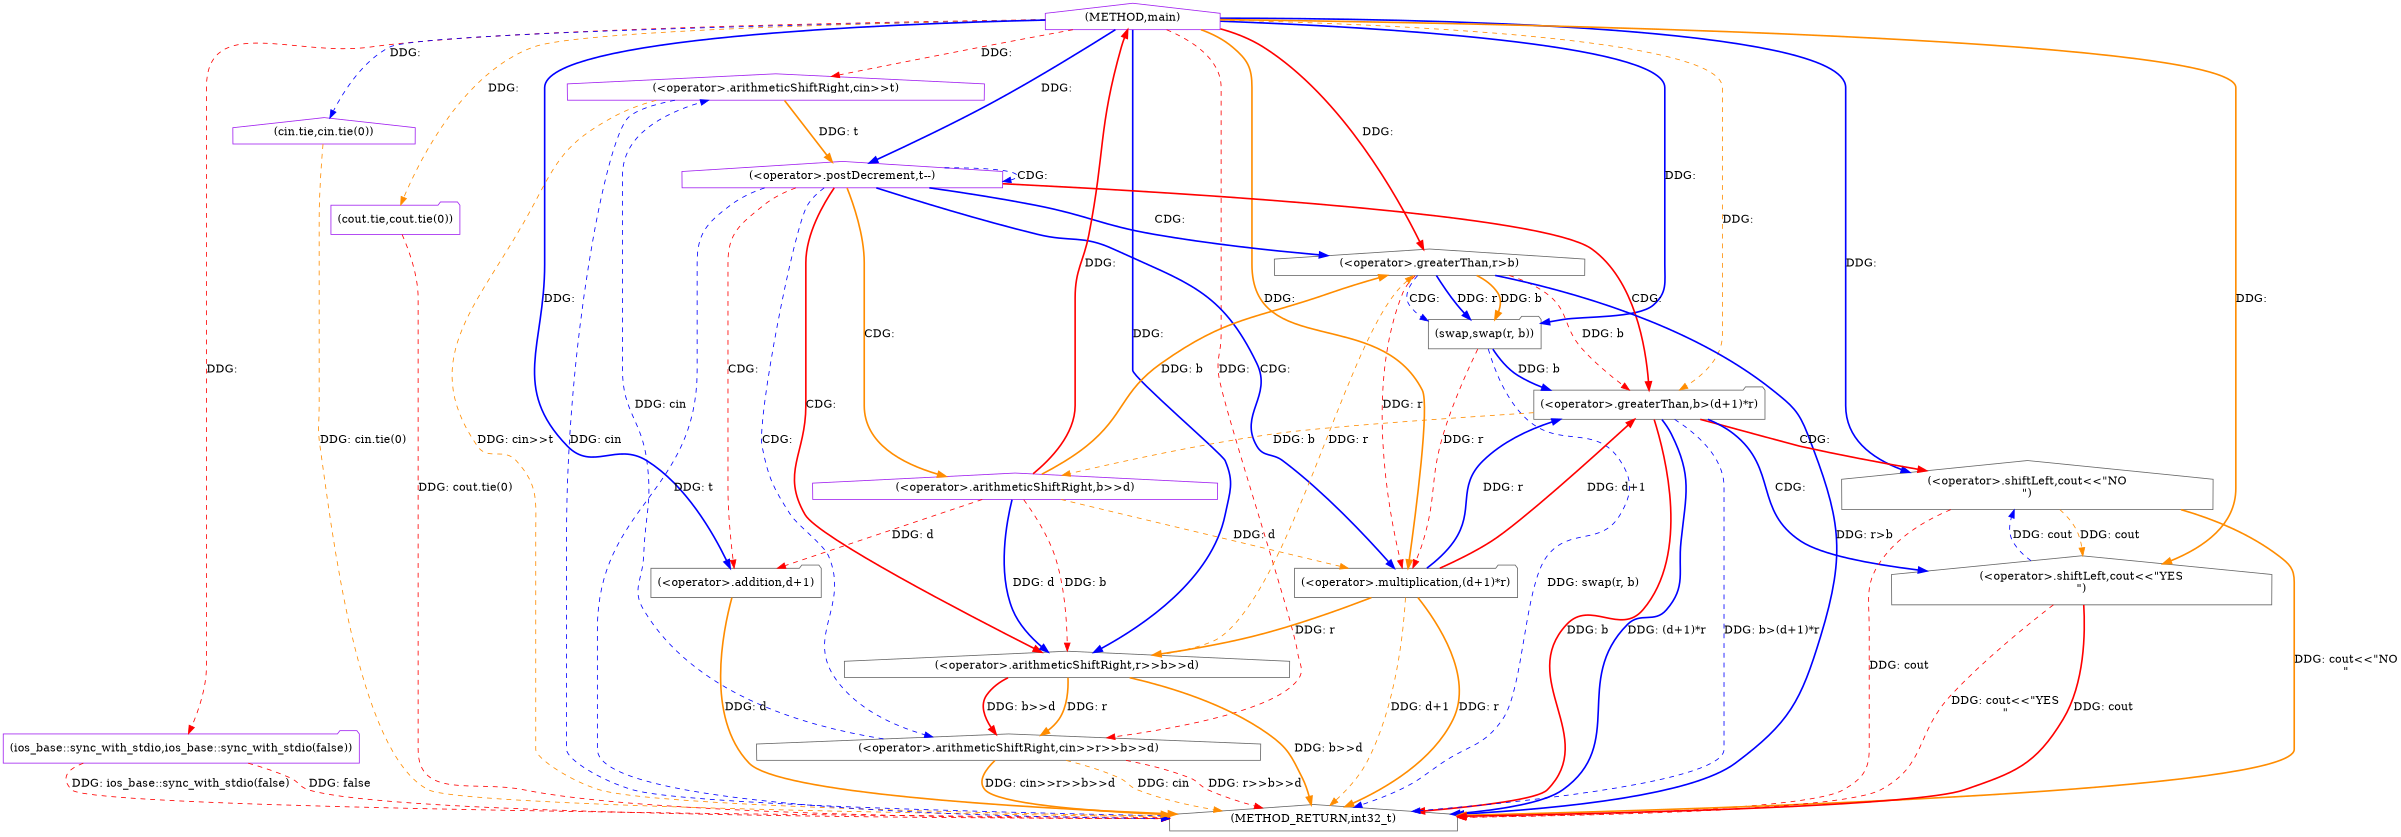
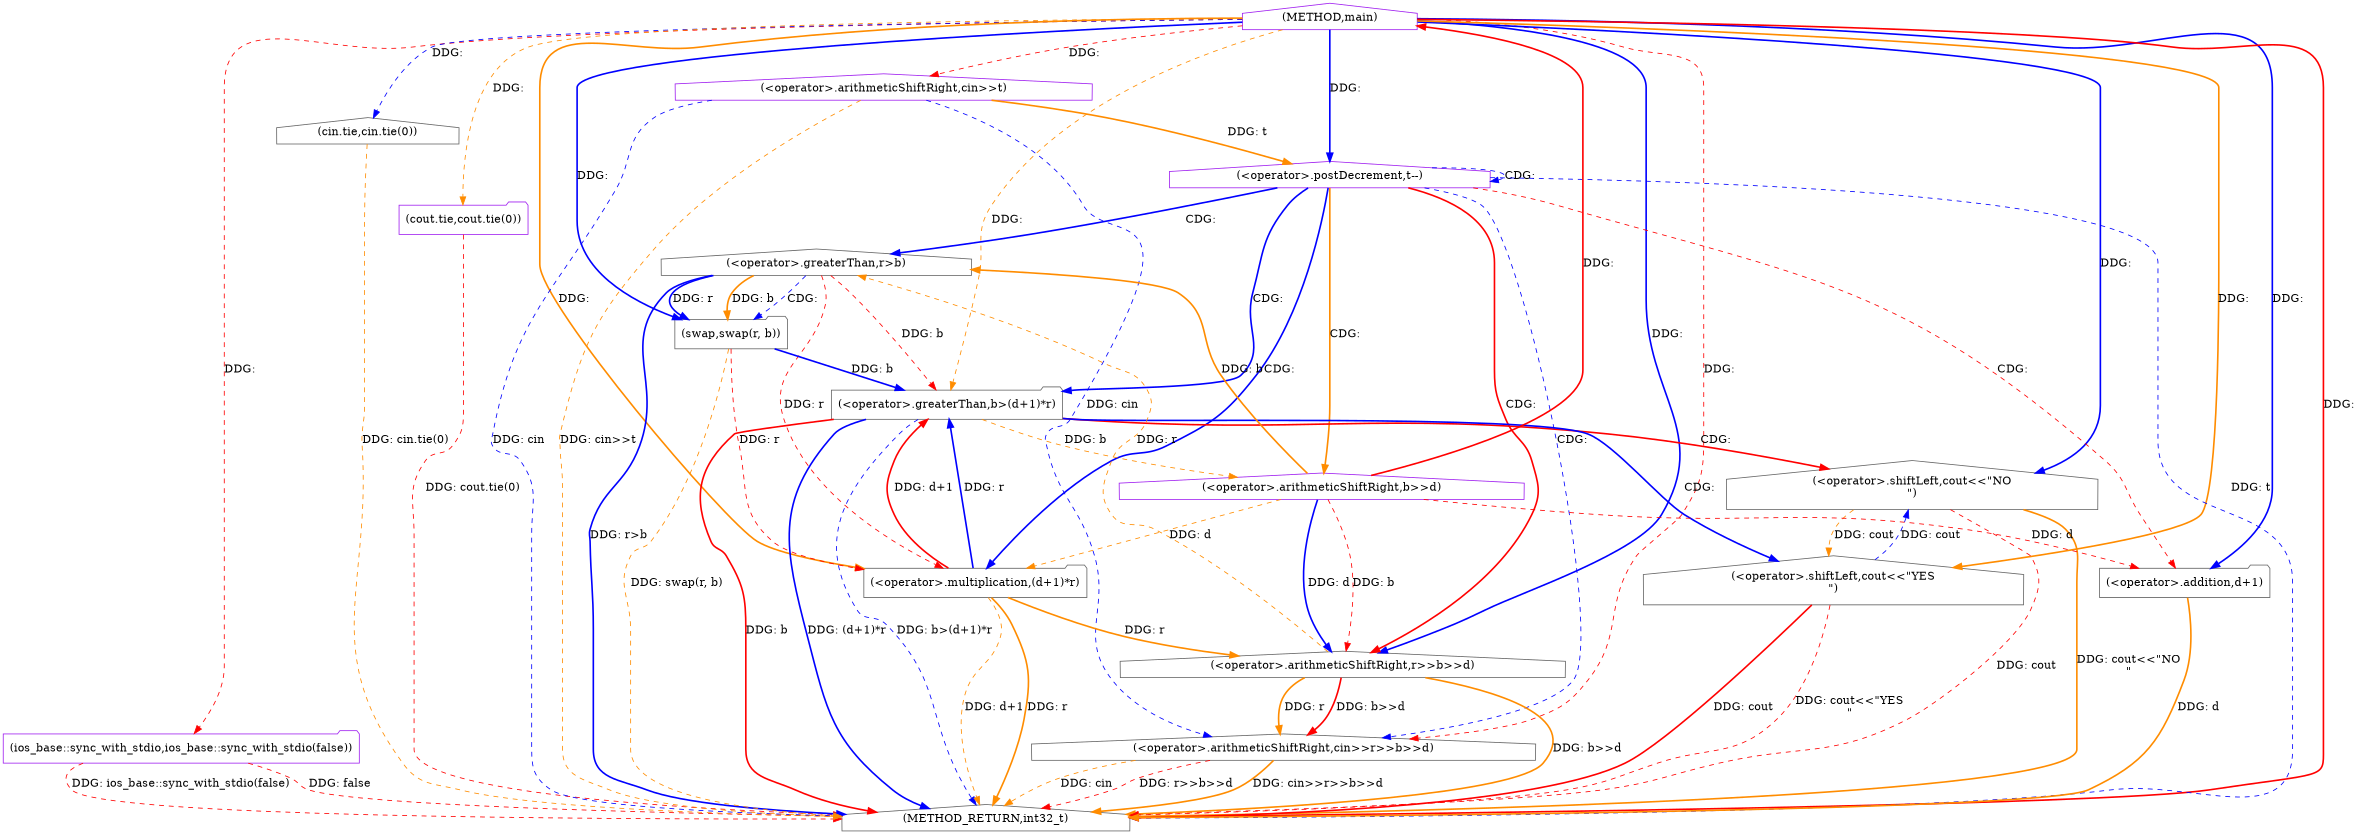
(1339, 116) -> (2323, 555)
(324, 132) -> (368, 132)
(1373, 209) -> (1251, 360)
(648, 475) -> (1095, 376)
(1546, 559) -> (631, 647)
